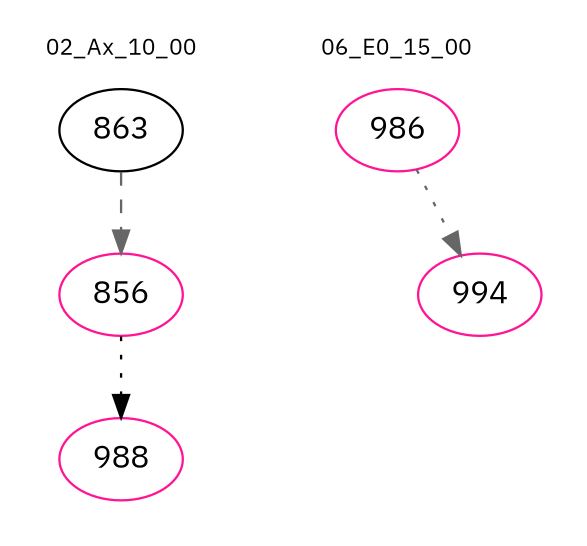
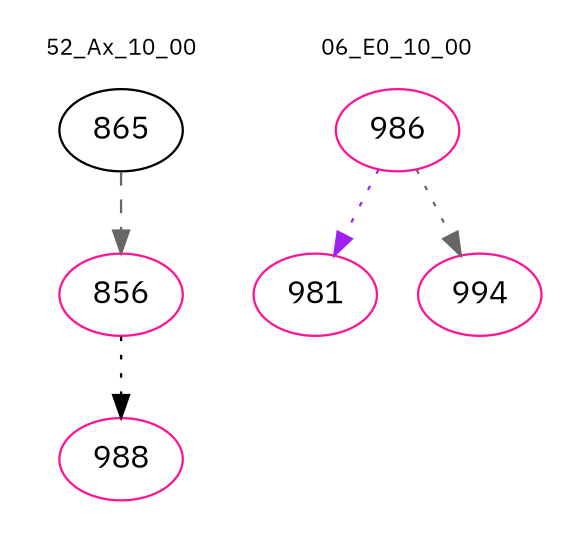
(122, 49) -> (122, 49)
(398, 49) -> (398, 49)
(121, 130) -> (121, 130)
none -> (315, 295)
